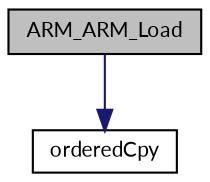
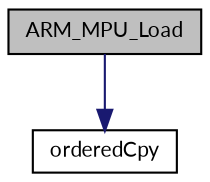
(105, 32) -> (105, 32)
